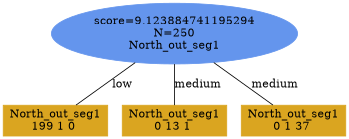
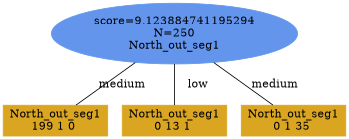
(122, 85) -> (122, 85)
(198, 85) -> (198, 85)
(294, 121) -> (294, 121)
